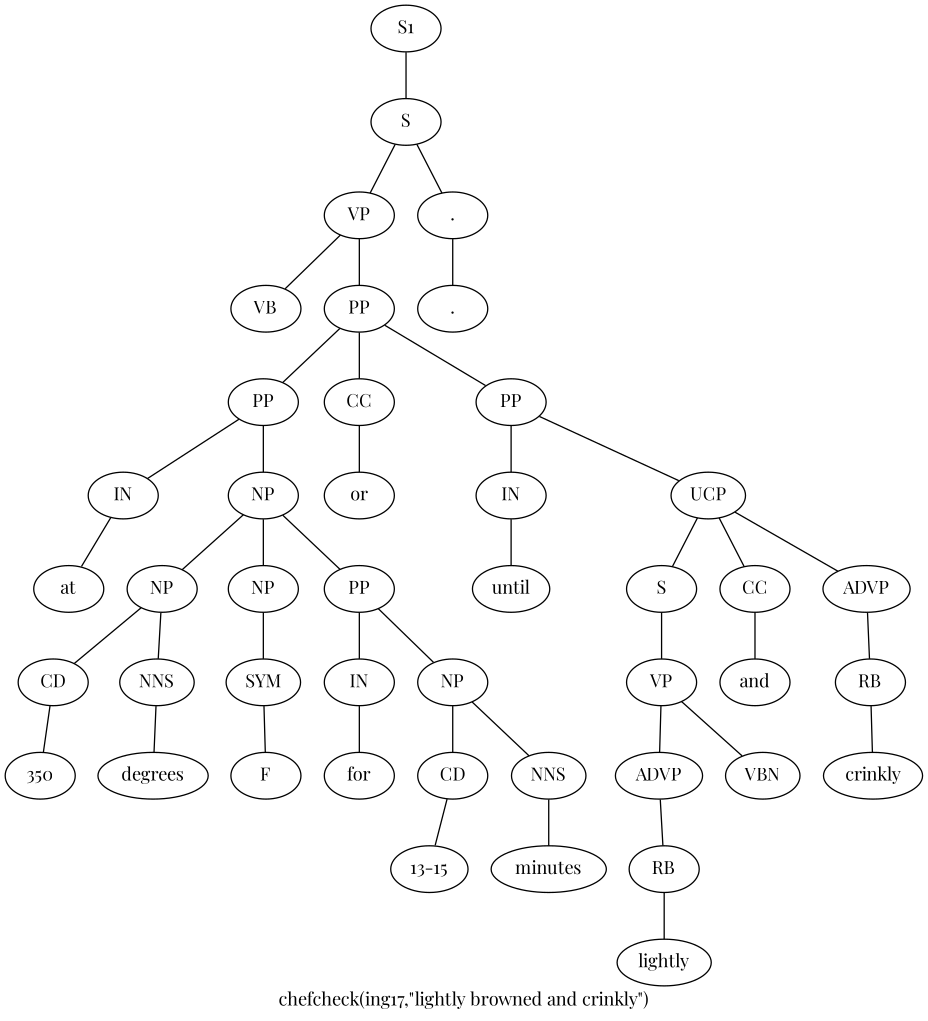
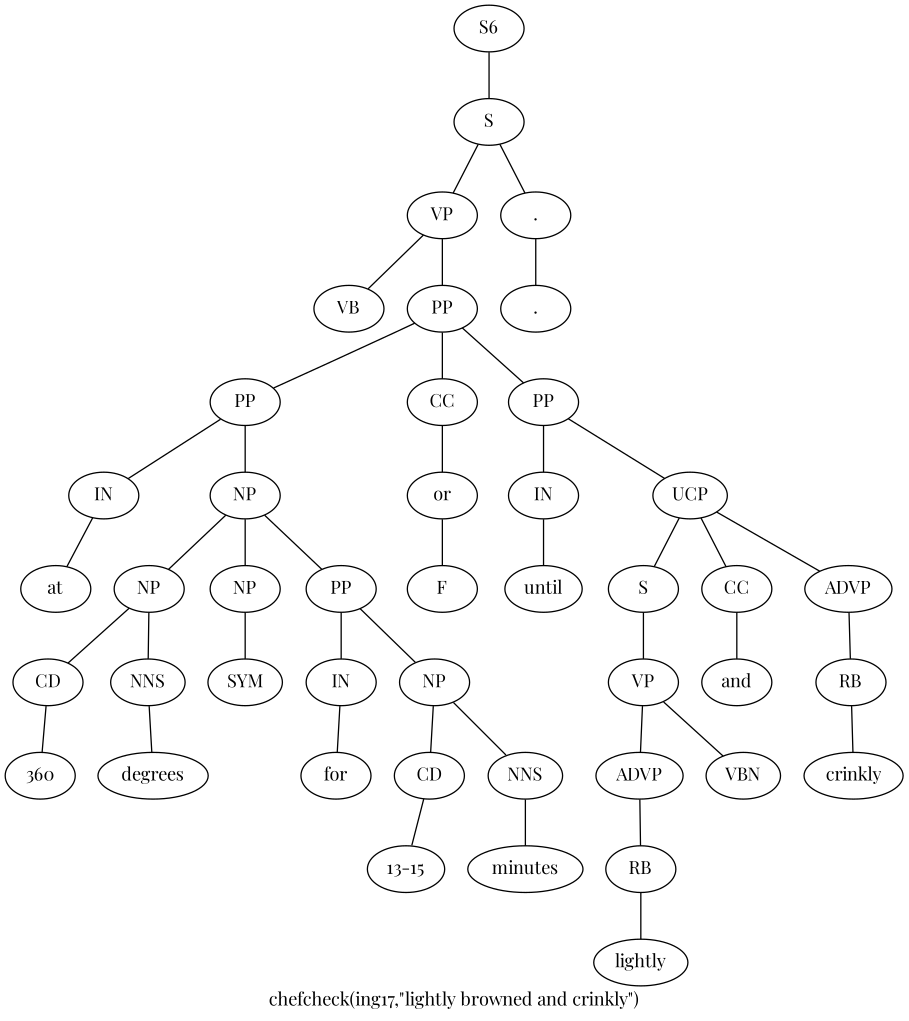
(406, 29) -> (489, 29)
(265, 729) -> (442, 542)
(40, 776) -> (40, 776)
